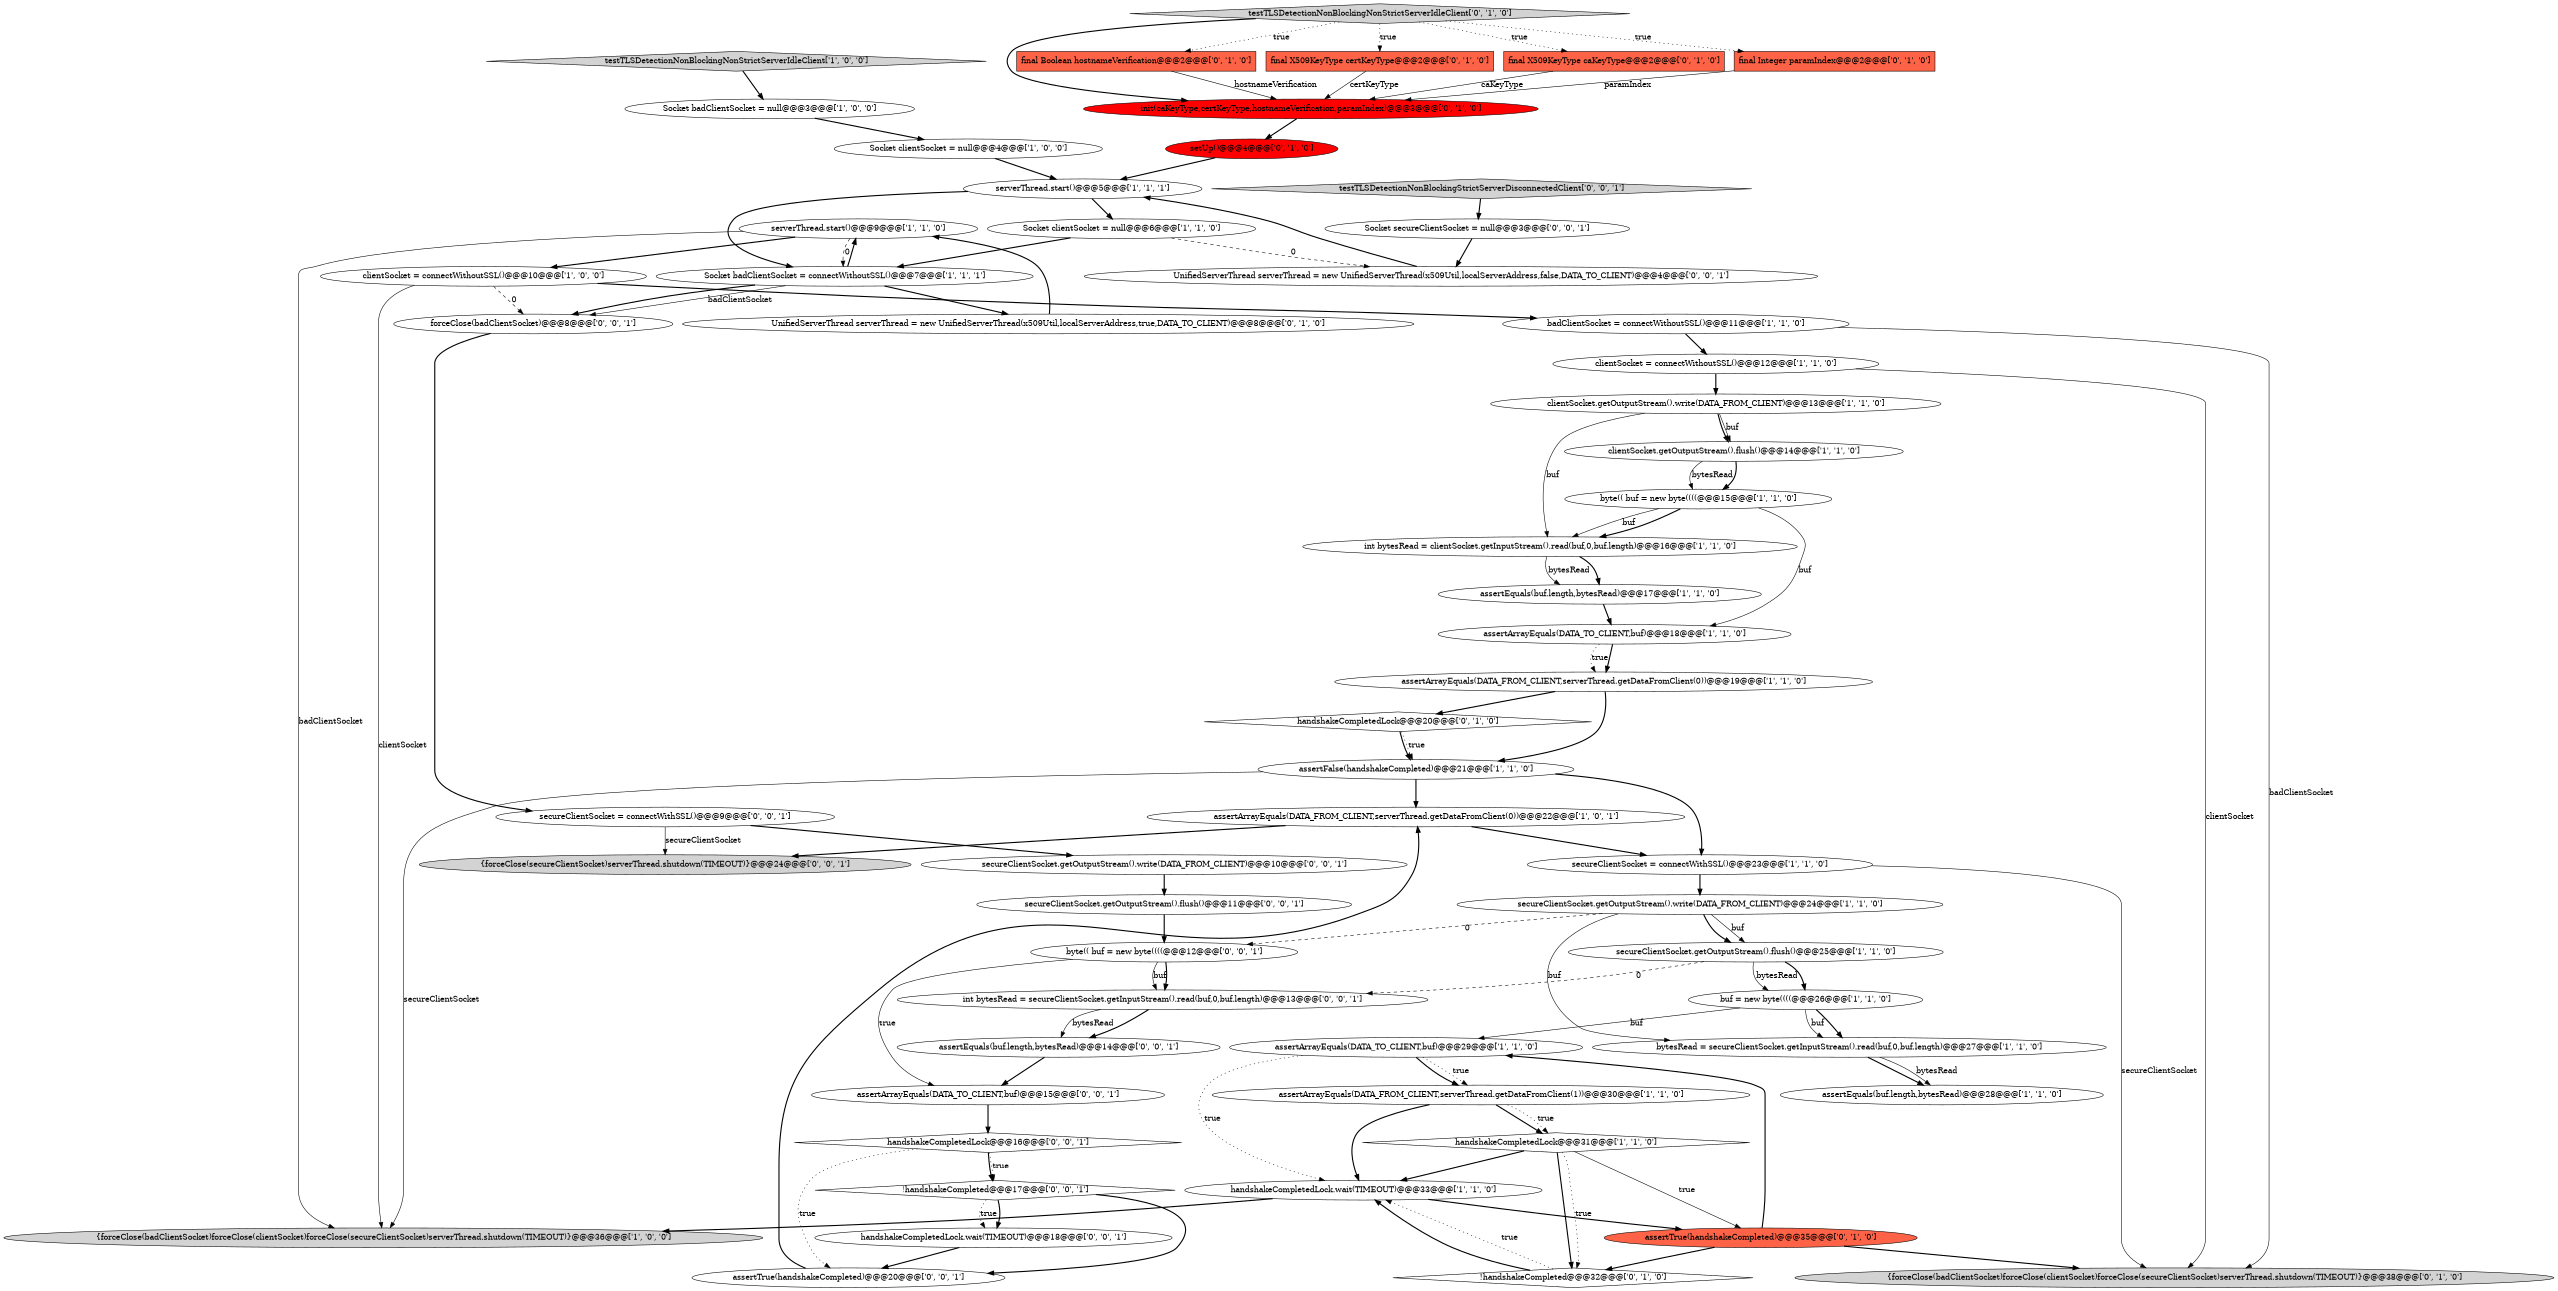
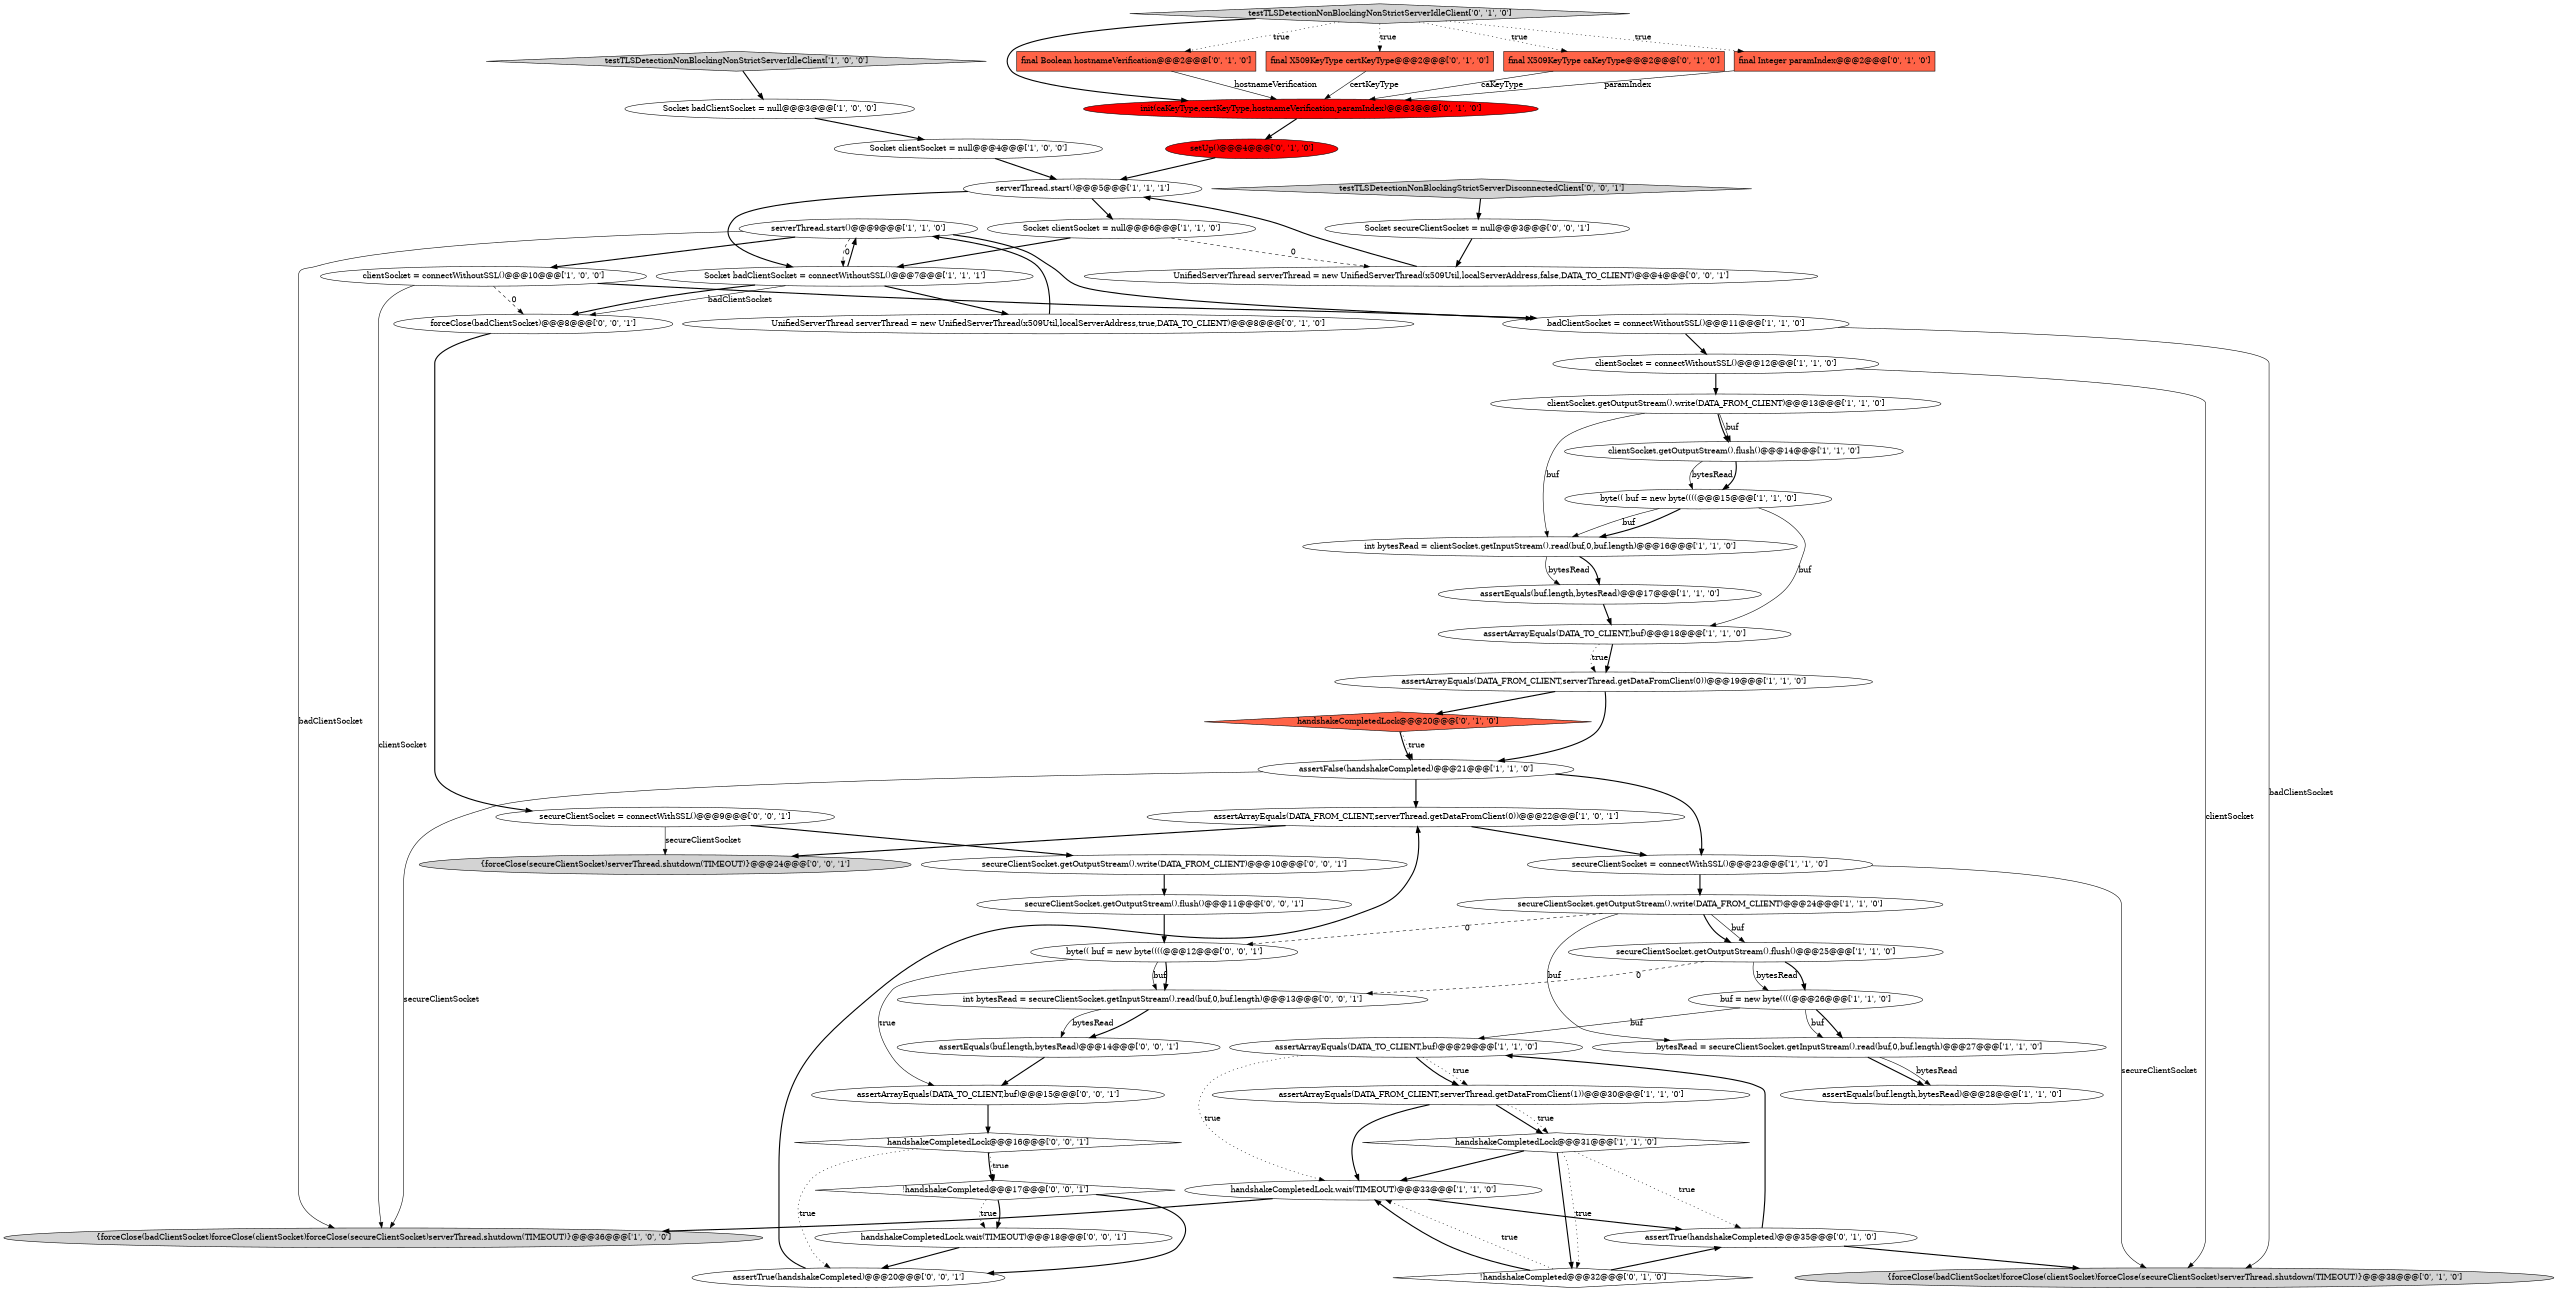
none -> (1233, 304)
(1398, 722) -> (1398, 722)
(1655, 1189) -> (1655, 1189)
(1761, 1238) -> (1761, 1238)
(1663, 1258) -> (1663, 1259)
